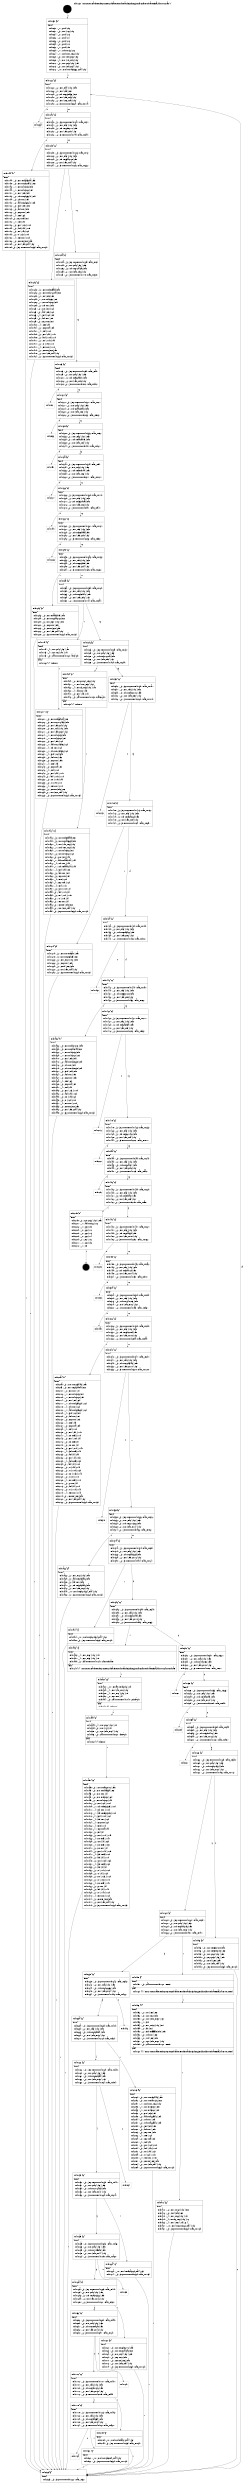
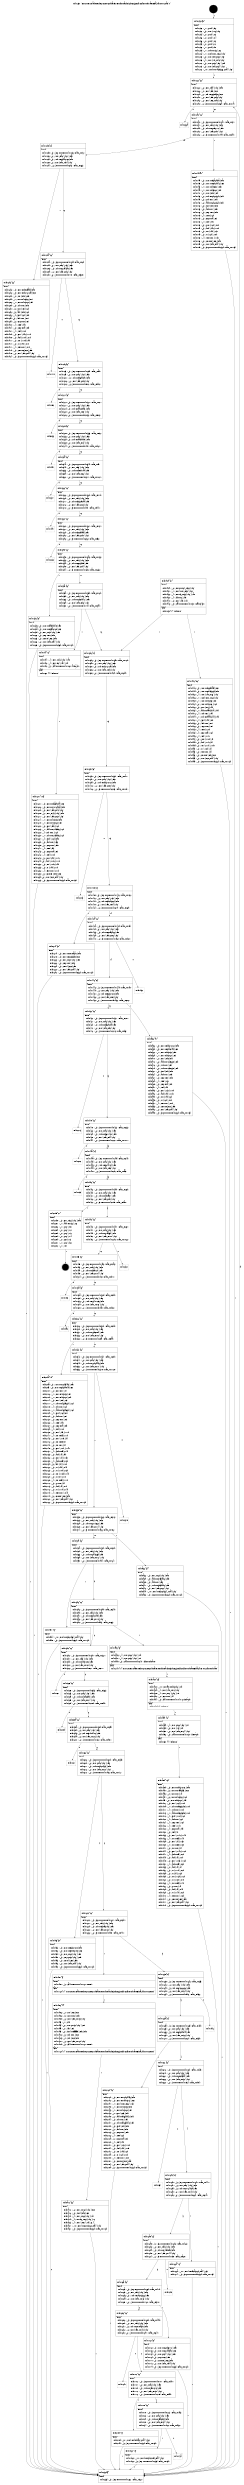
none -> (51, 375)
(97, 668) -> (142, 632)
